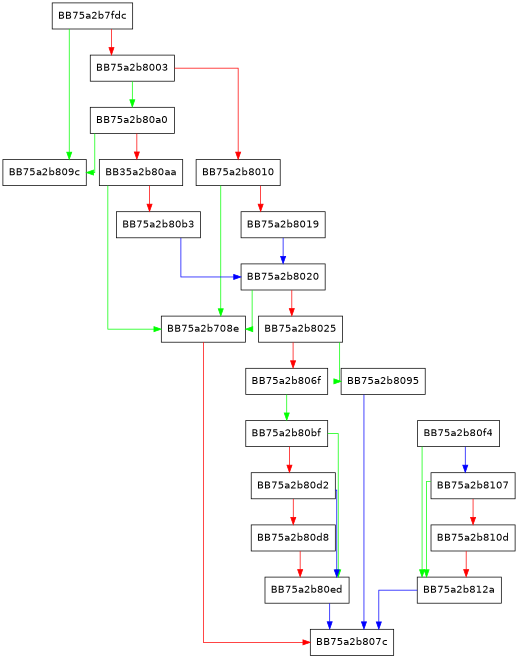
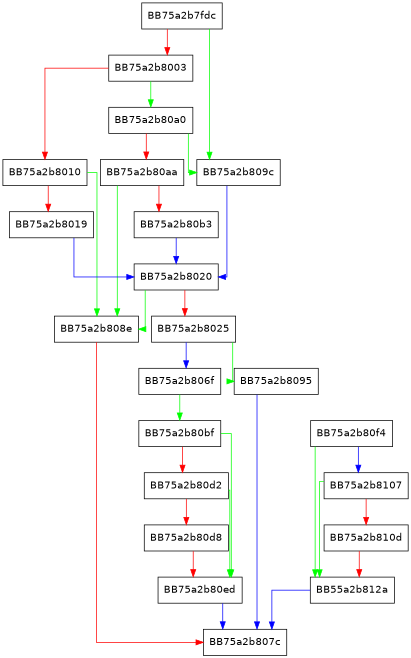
(141, 173) -> (142, 173)
none -> (227, 232)
(203, 329) -> (96, 329)
(293, 352) -> (186, 352)
(337, 529) -> (230, 529)
(459, 590) -> (352, 590)
